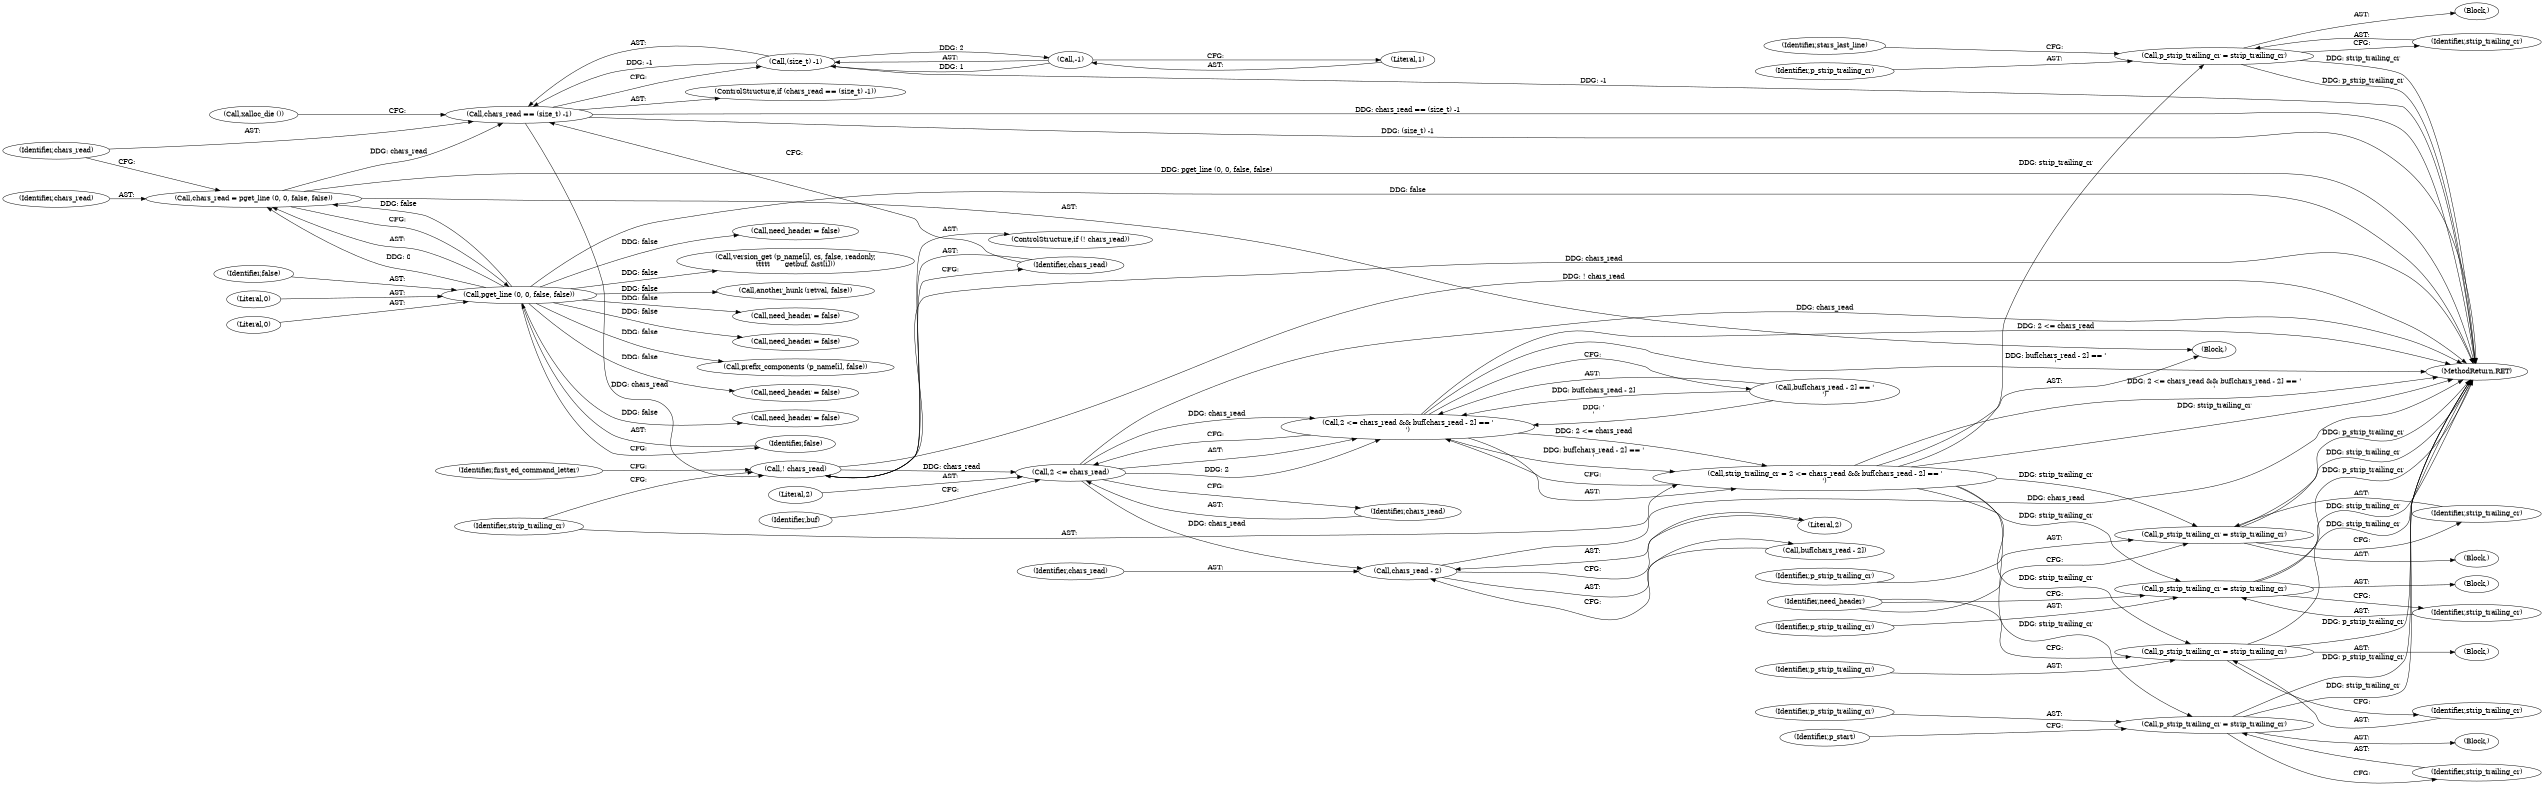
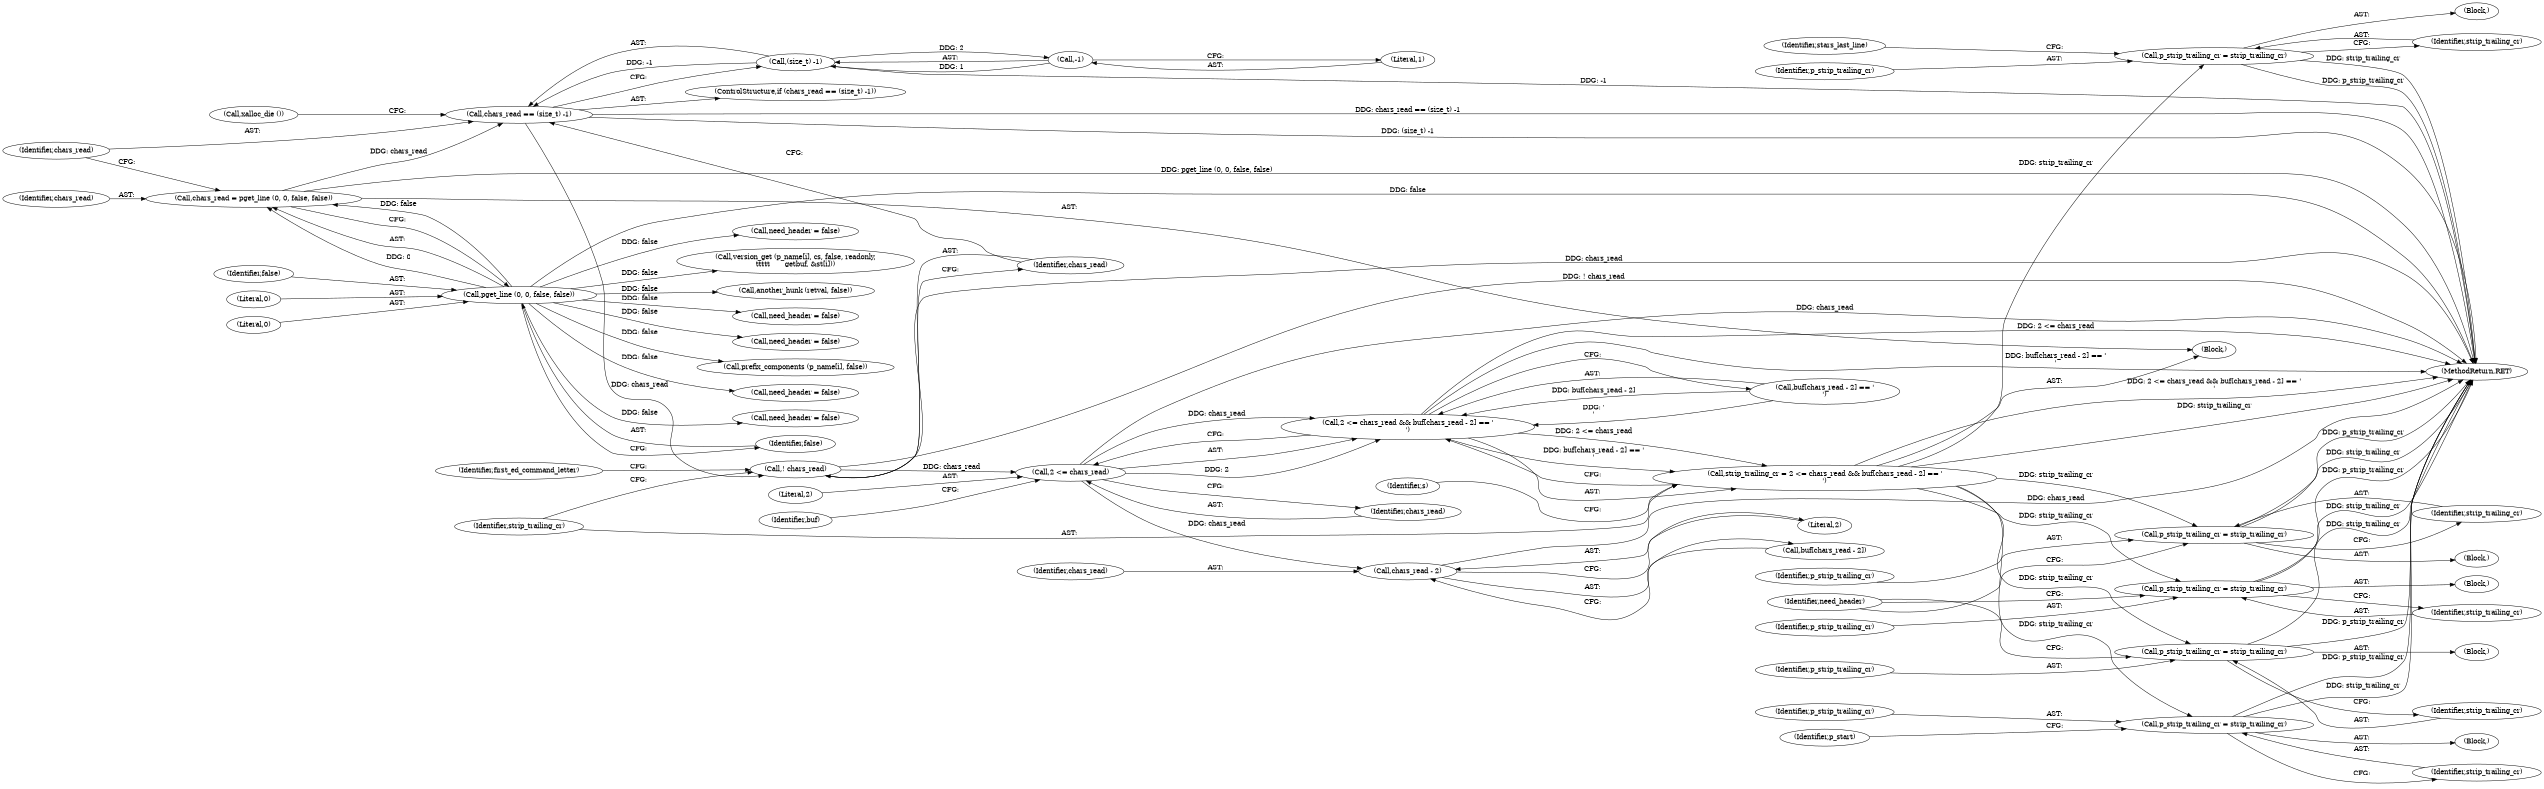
(1071, 240) -> none
none -> (1408, 486)
